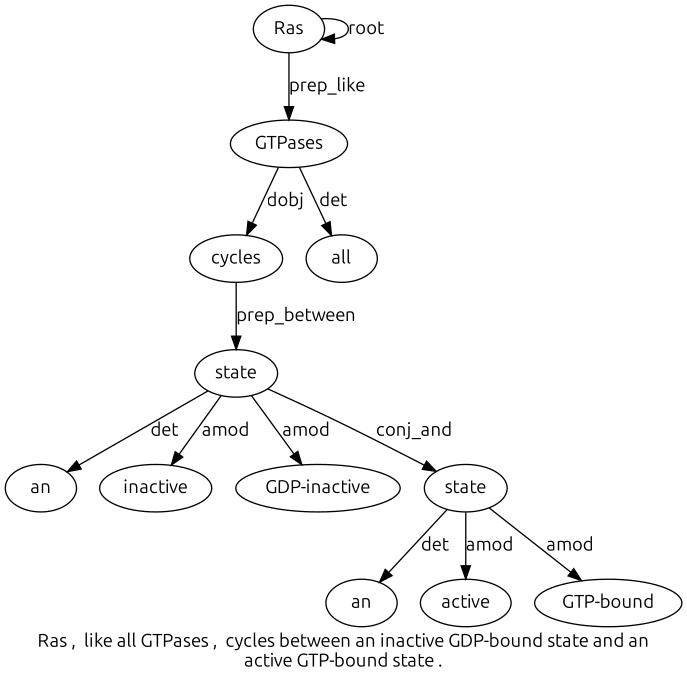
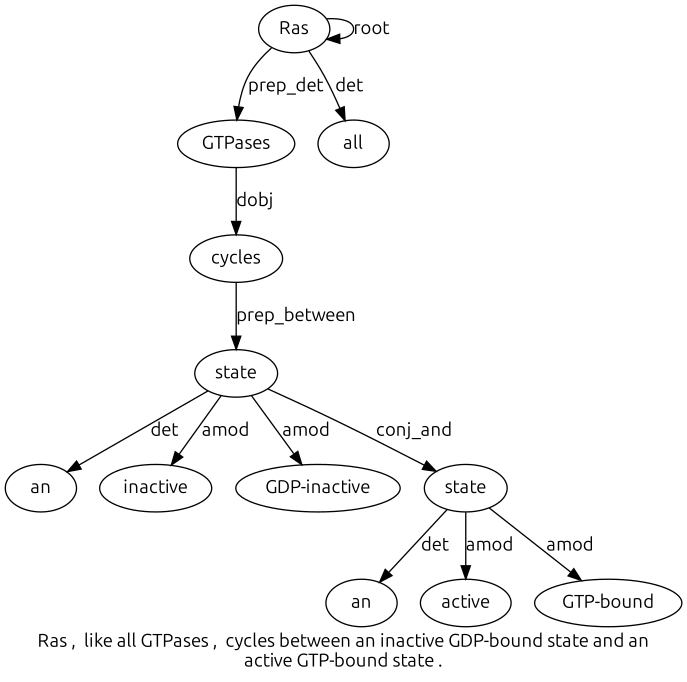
(327, 86) -> (286, 86)
(313, 195) -> (326, 79)
